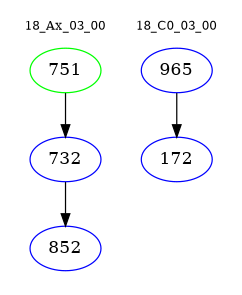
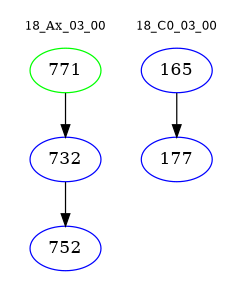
(66, 70) -> (66, 70)
(177, 70) -> (177, 70)
(177, 159) -> (177, 159)
(66, 248) -> (66, 248)
